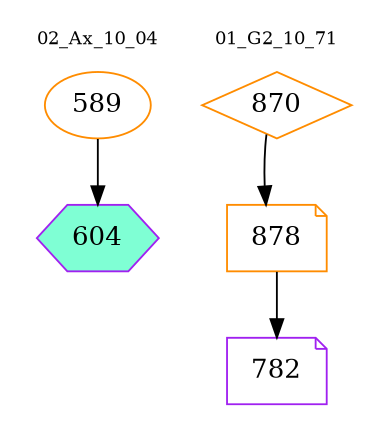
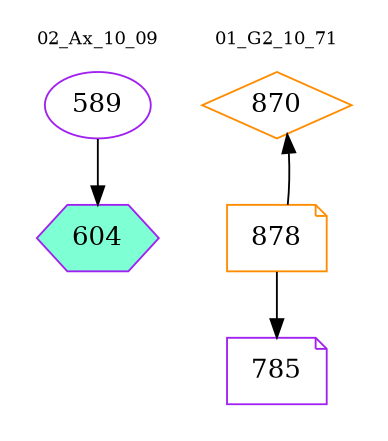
(98, 40) -> (98, 40)
(98, 105) -> (98, 105)
(265, 160) -> (289, 179)
(277, 371) -> (277, 371)
